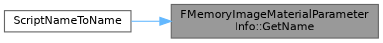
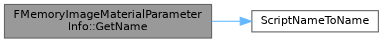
(146, 21) -> (226, 21)
